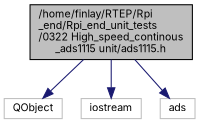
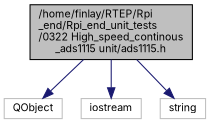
(178, 109) -> (183, 109)
